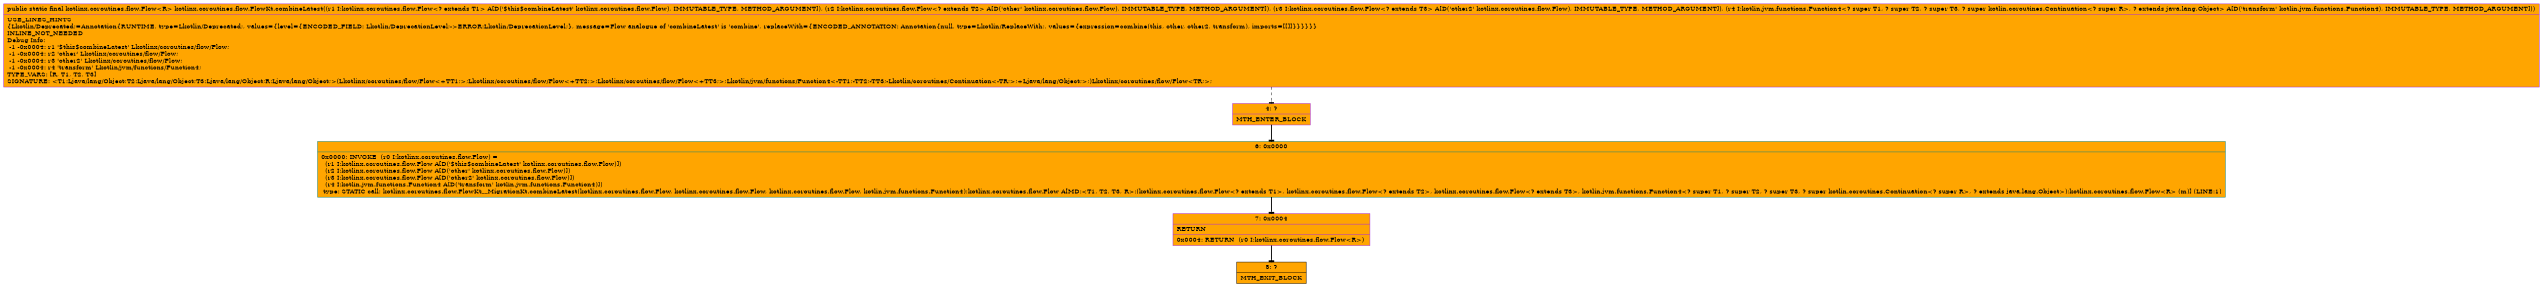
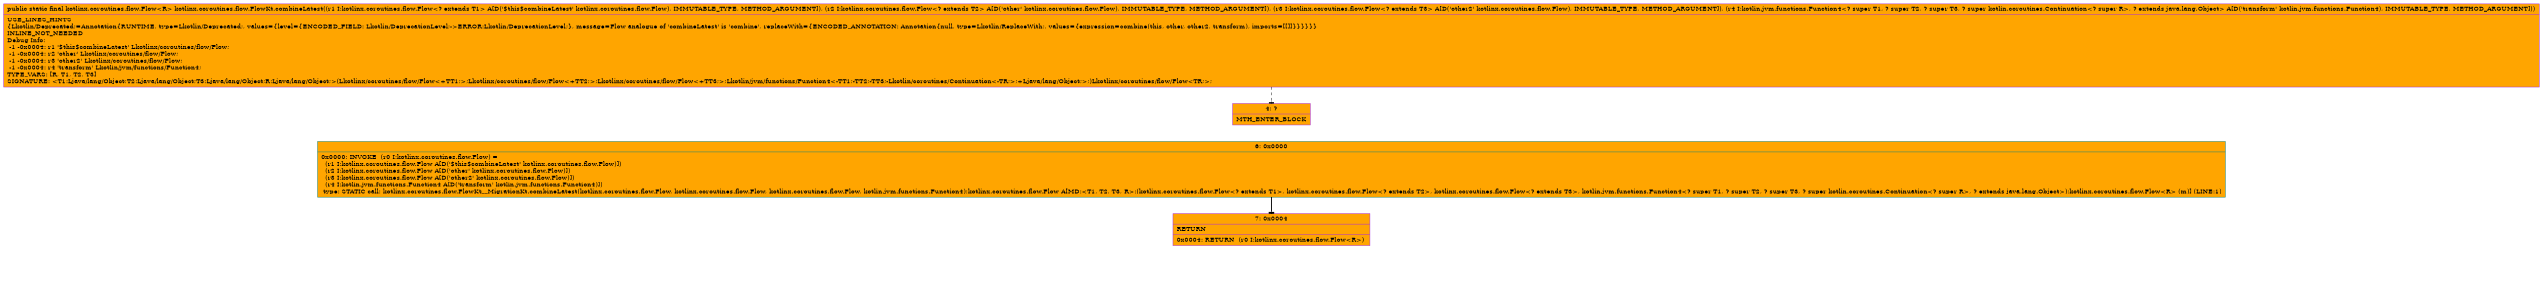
(1271, 132) -> none
(1271, 273) -> none
